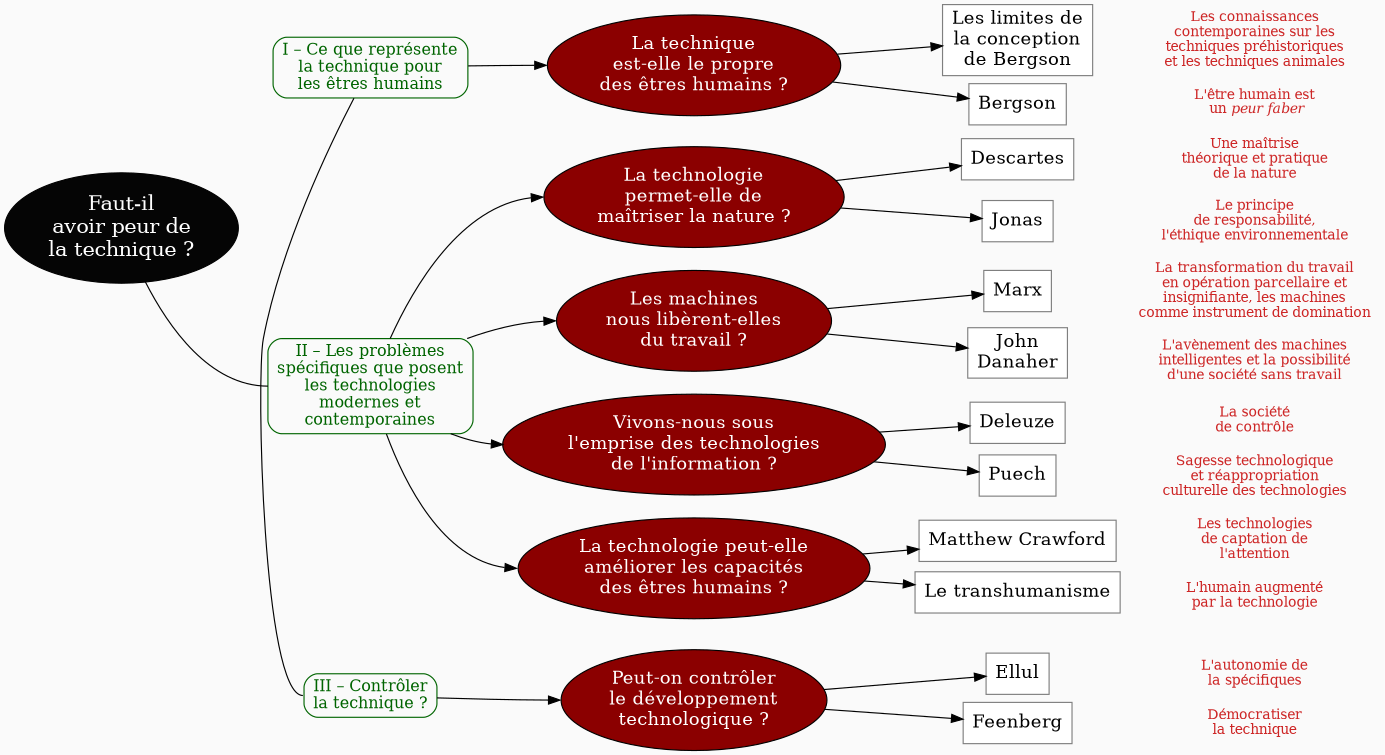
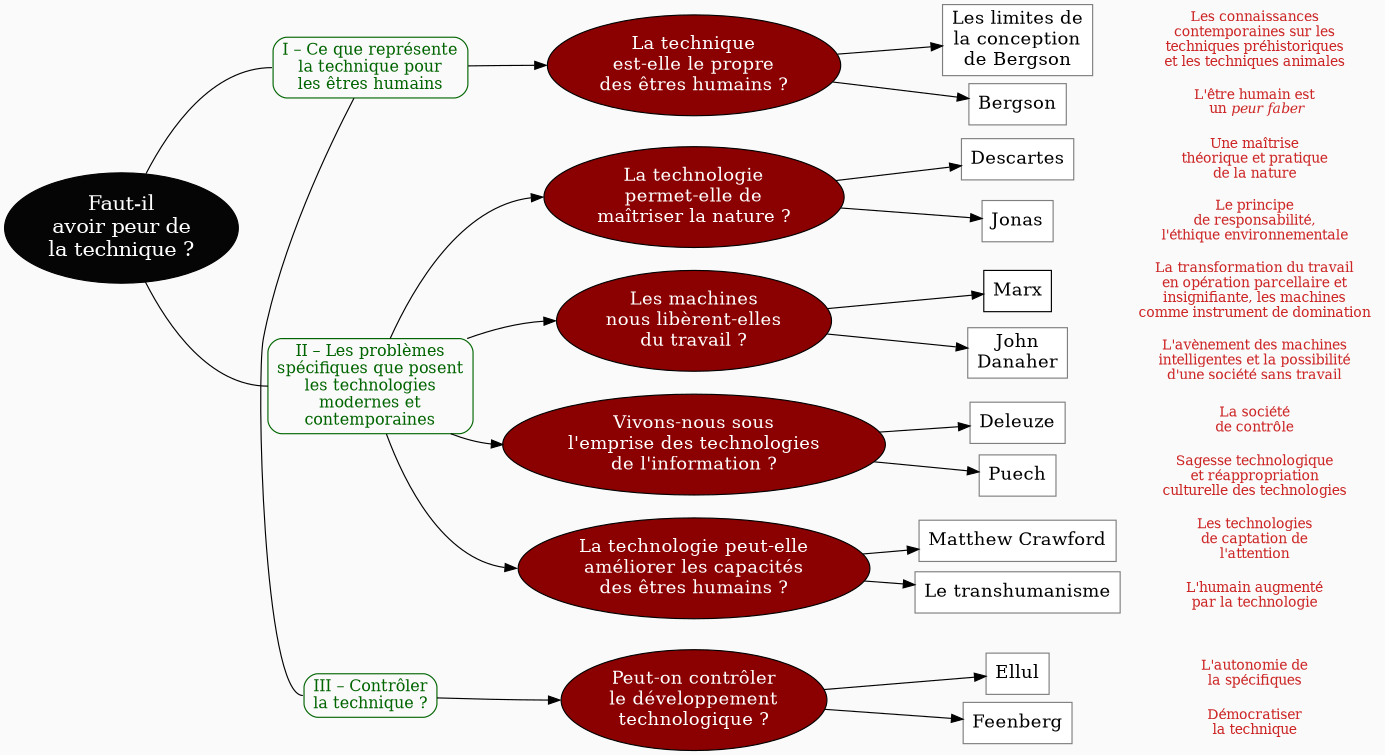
none -> (196, 103)
(1018, 291) -> (1018, 291)
